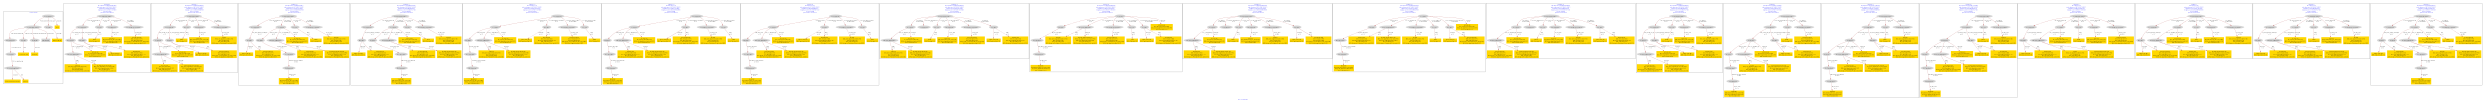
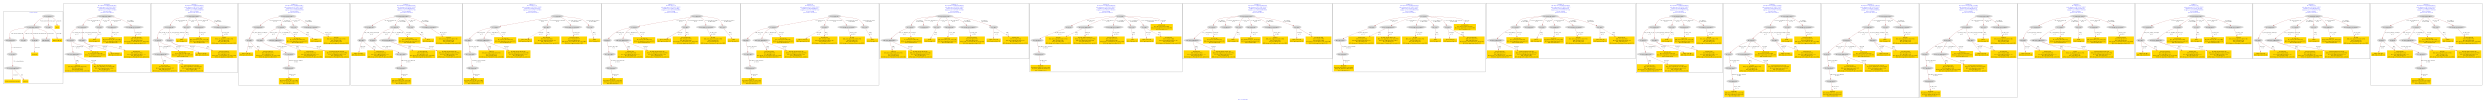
(23, 54) -> none
